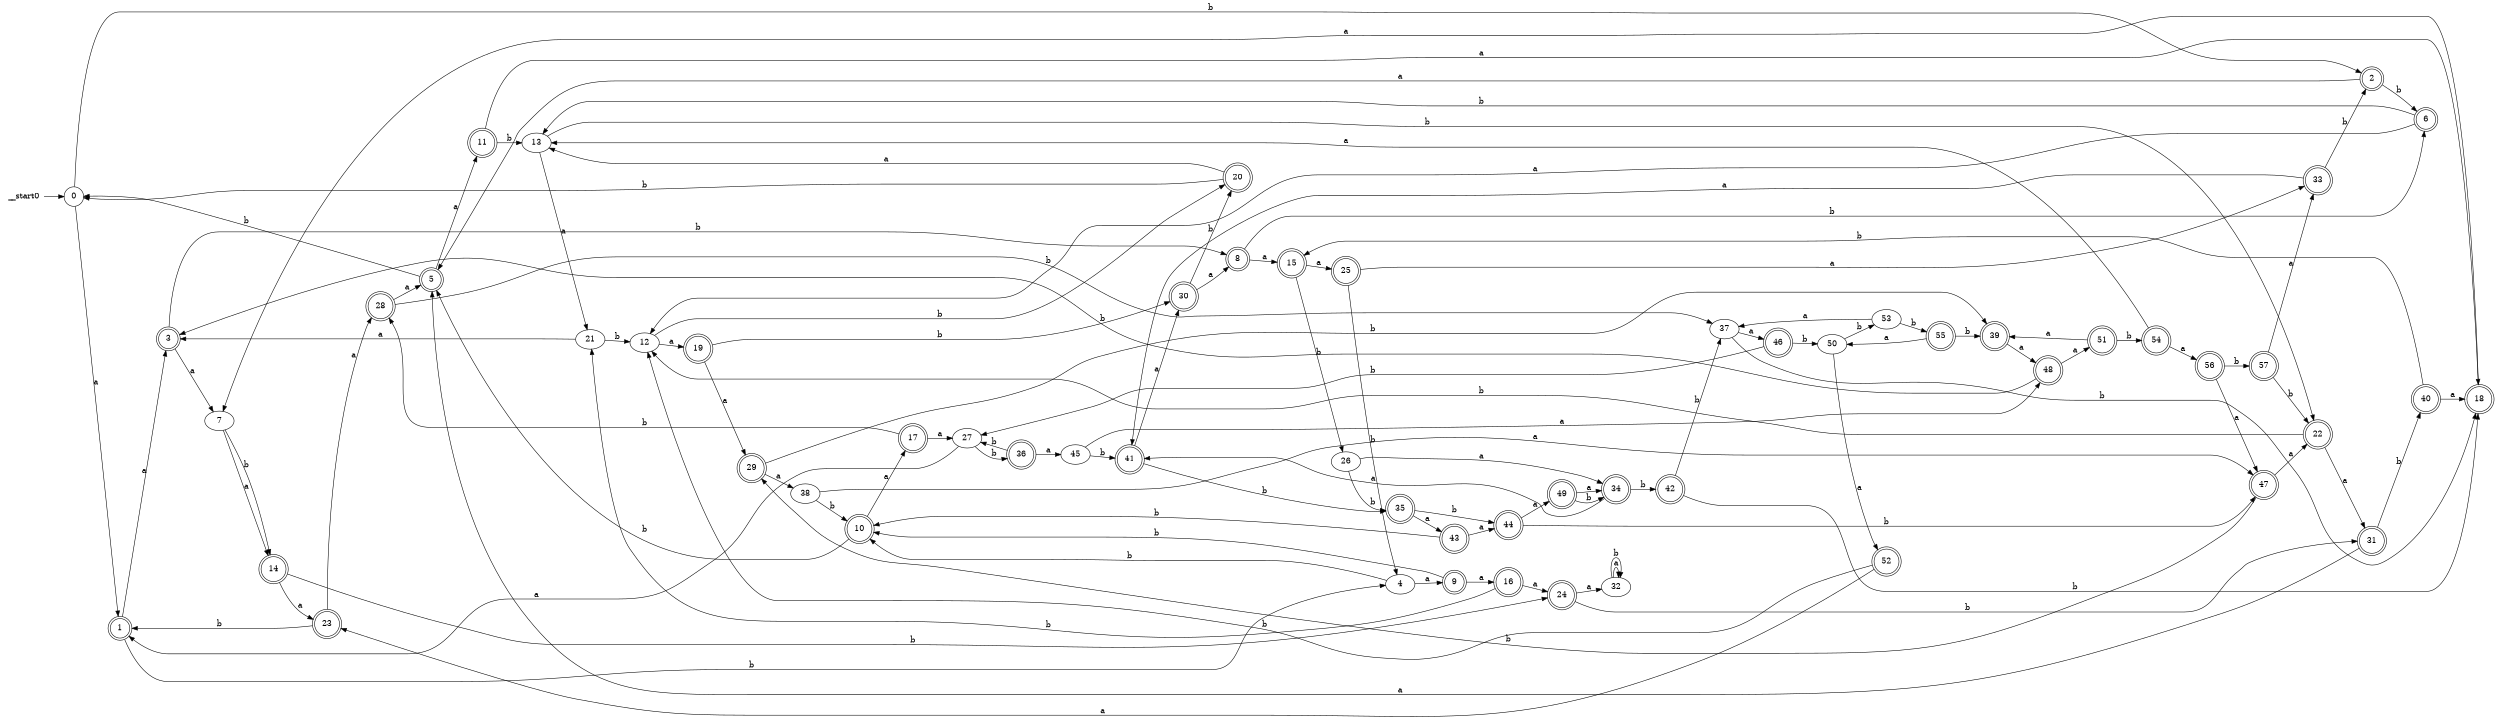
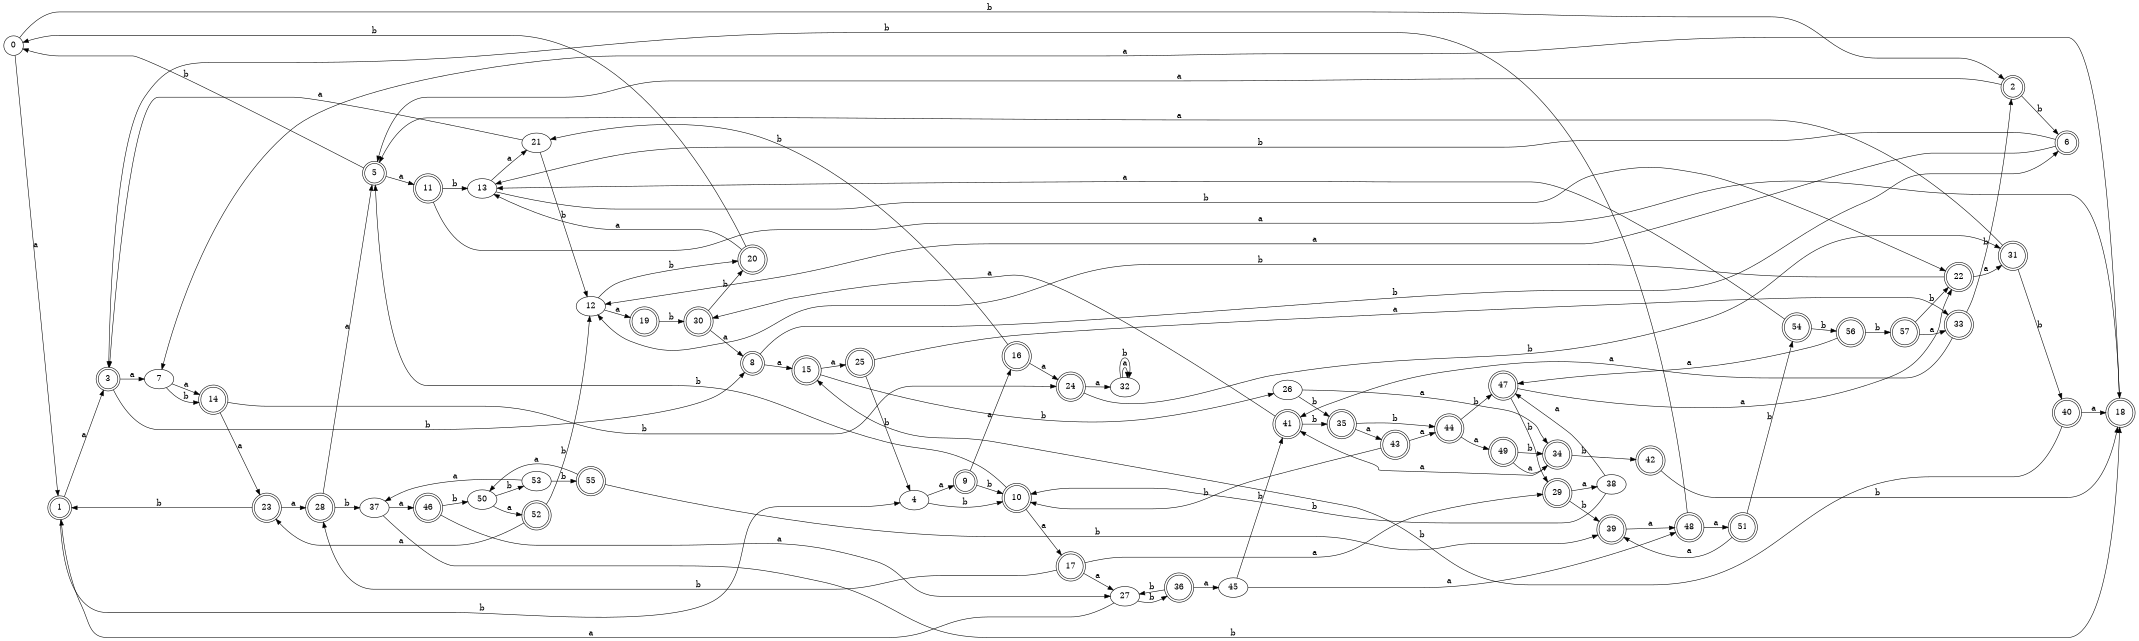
(24, 197) -> none
(2183, 349) -> (1824, 326)
(1373, 371) -> (780, 540)
(724, 406) -> (1317, 557)
(1698, 406) -> none
